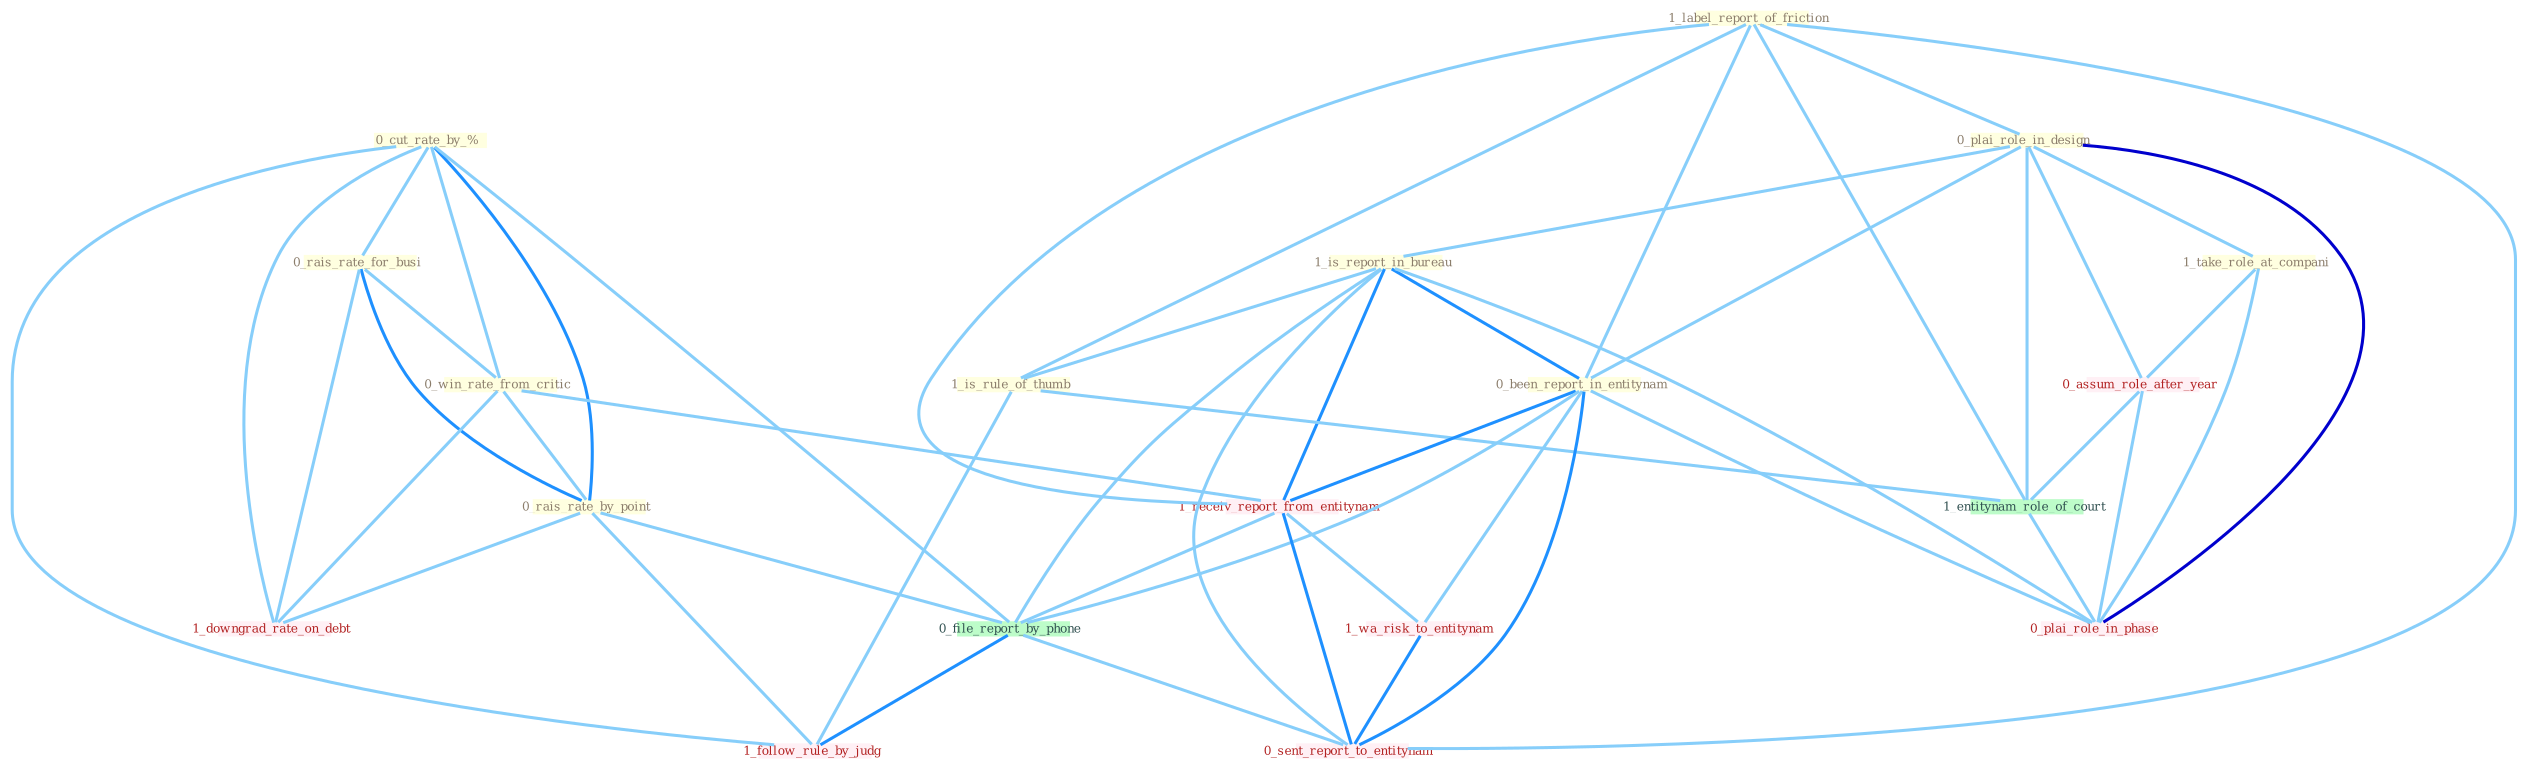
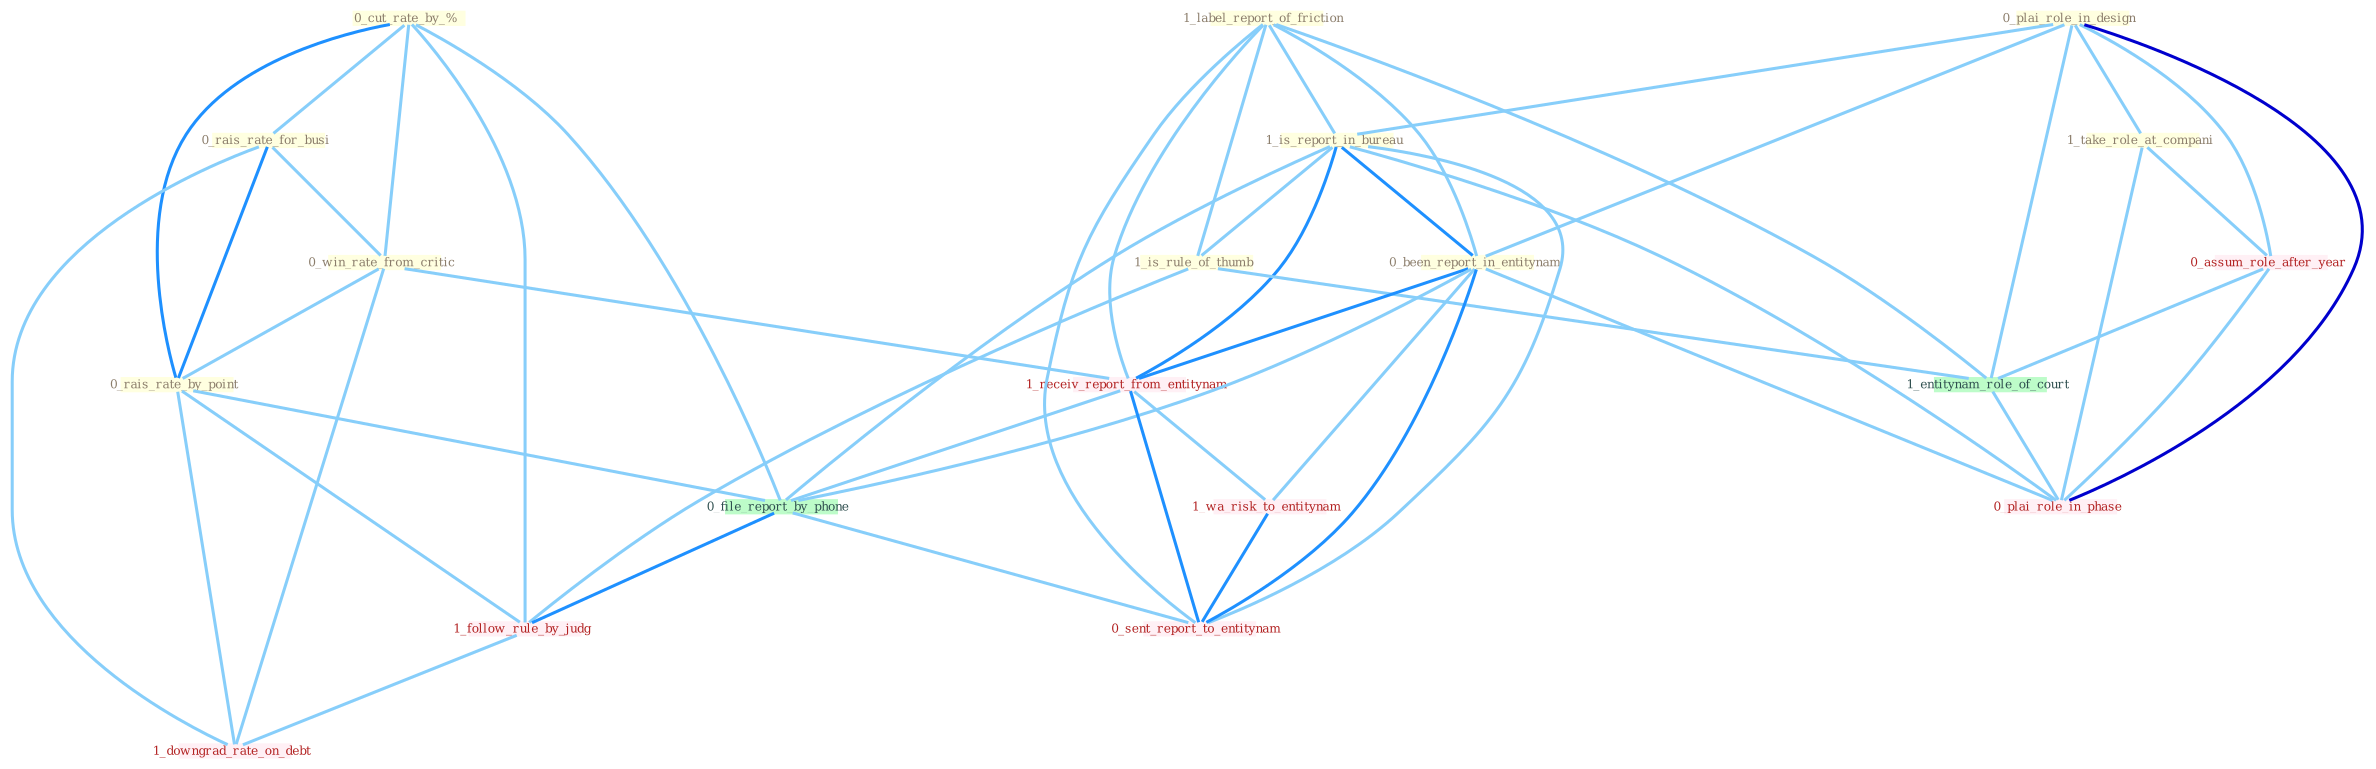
(1890, 79) -> (1302, 79)
(251, 347) -> (380, 690)
